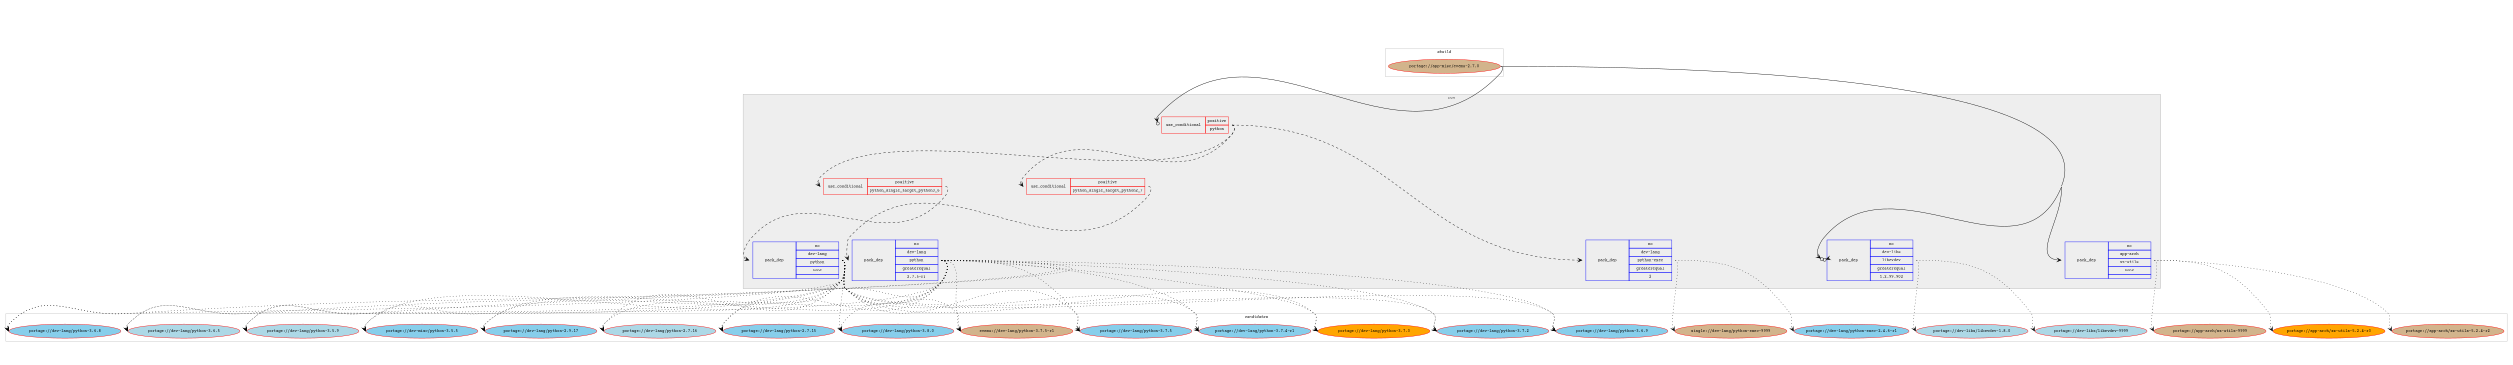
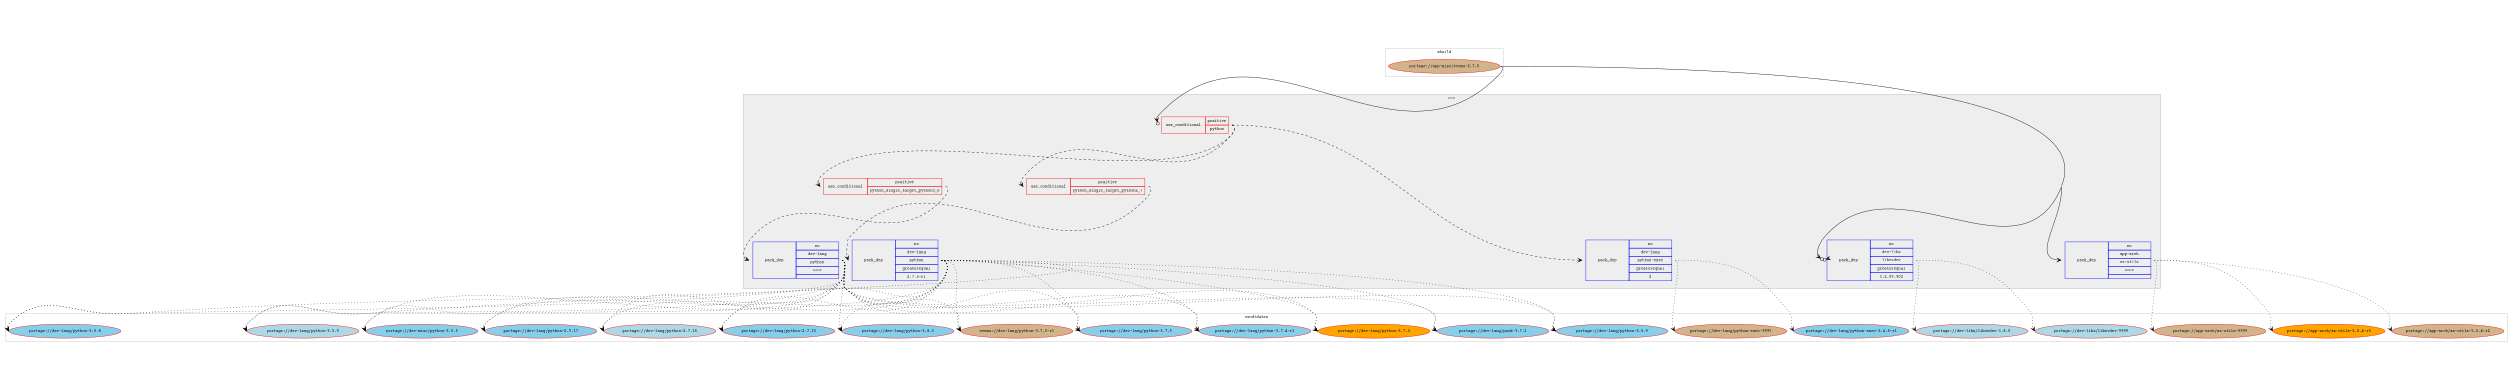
(184, 331) -> none
(1493, 331) -> (1493, 331)
(1731, 331) -> (1731, 331)
